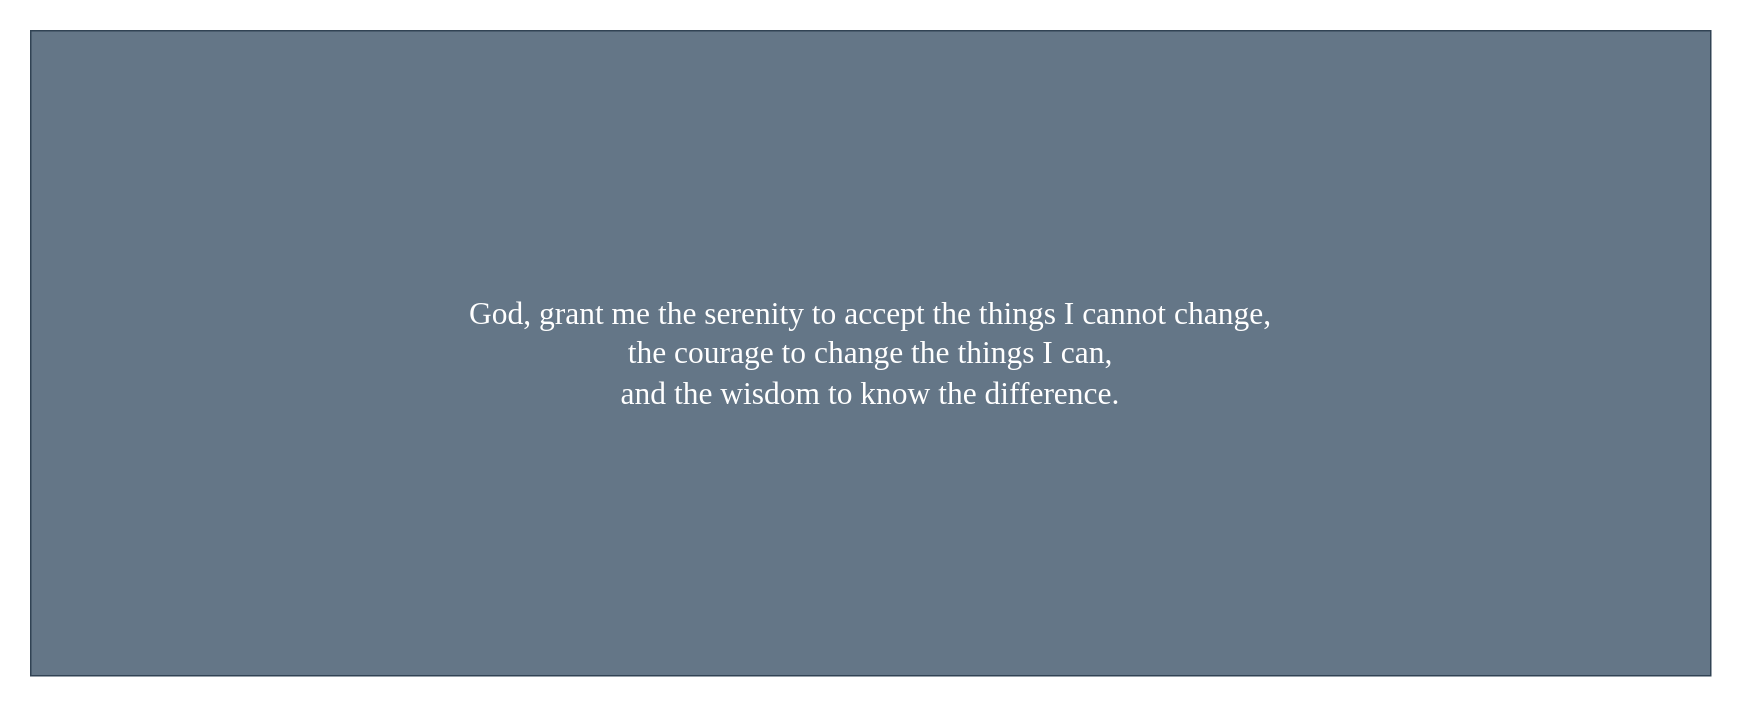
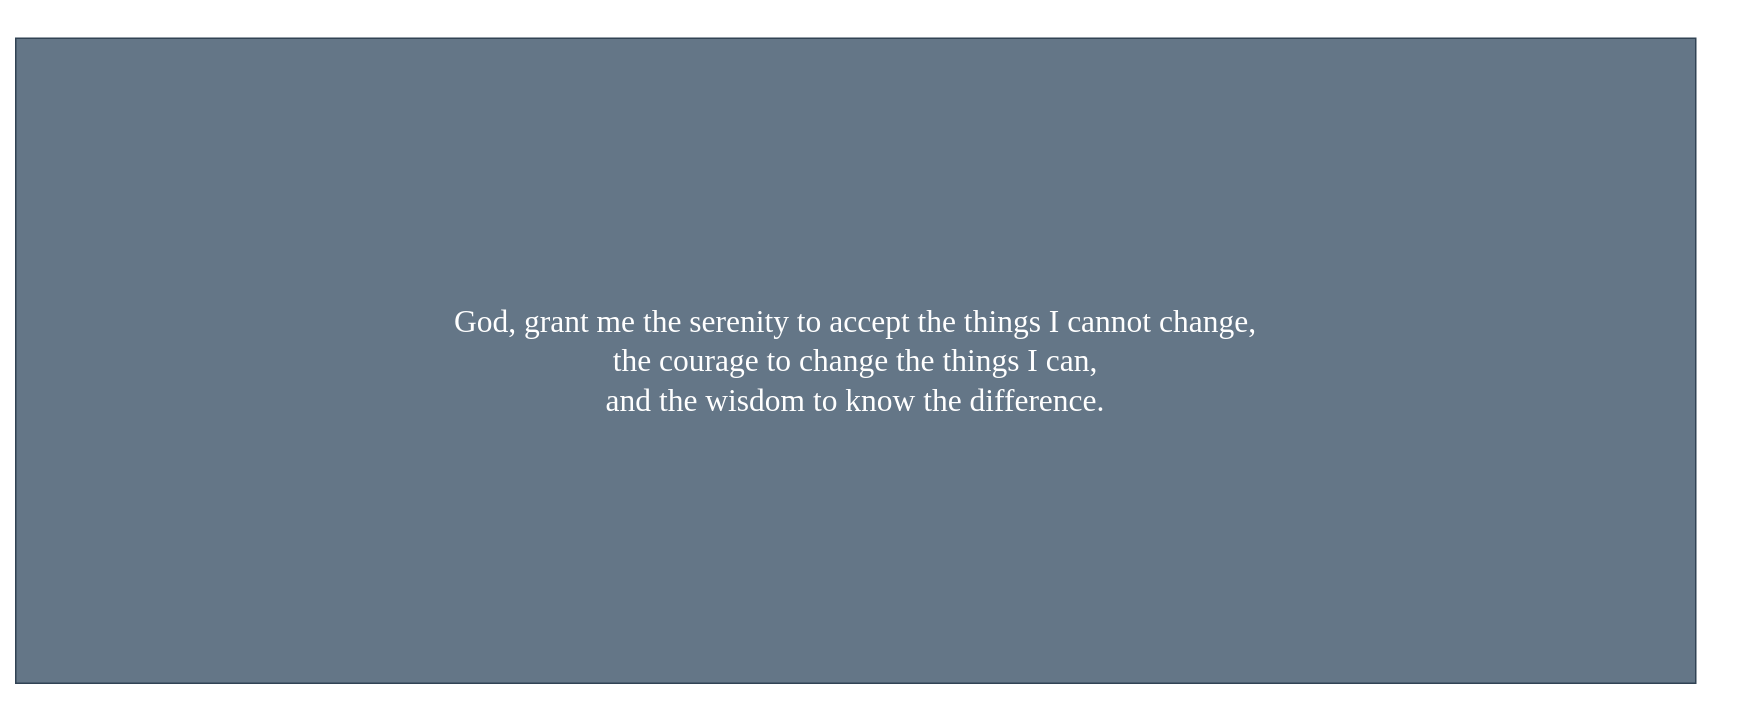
(871, 353) -> (856, 361)
